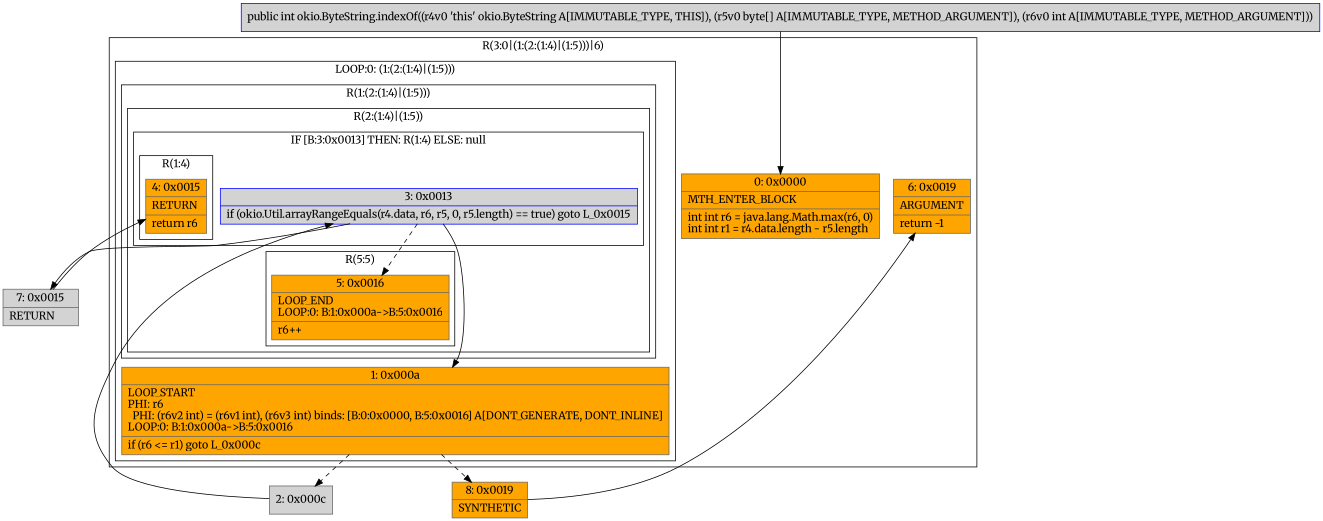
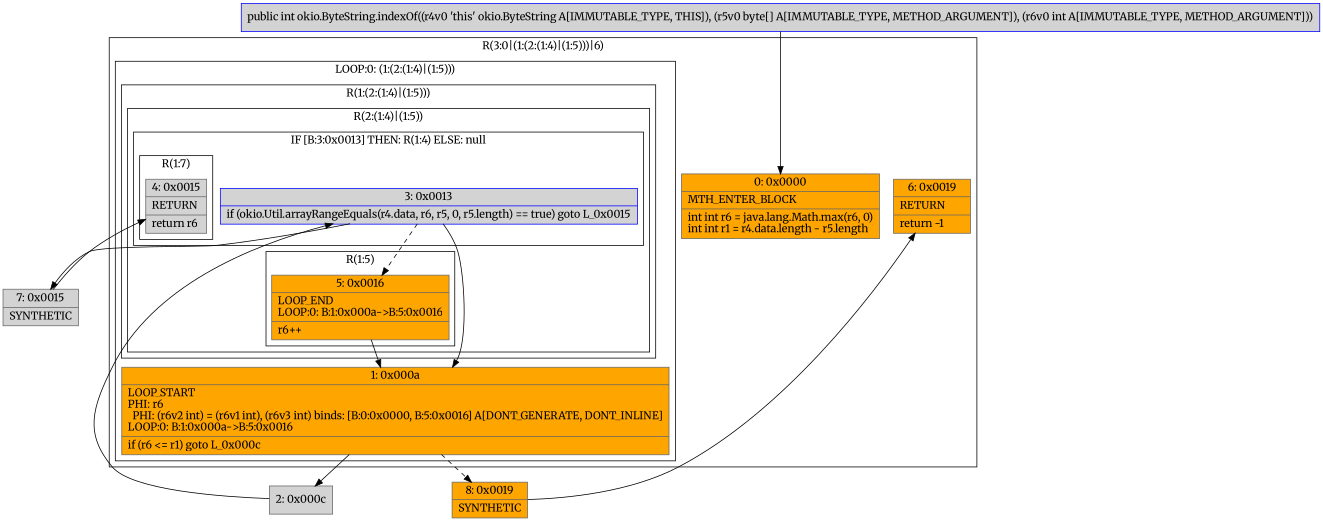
(176, 164) -> (176, 164)
(176, 206) -> (176, 206)
(932, 206) -> (922, 206)
(360, 260) -> (360, 260)
(32, 316) -> (41, 316)
none -> (375, 350)
(331, 472) -> (331, 472)
